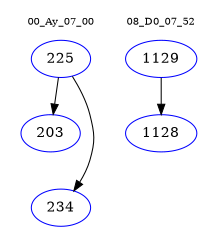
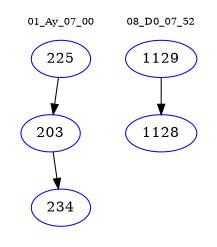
(61, 22) -> (61, 22)
(93, 129) -> (55, 165)
